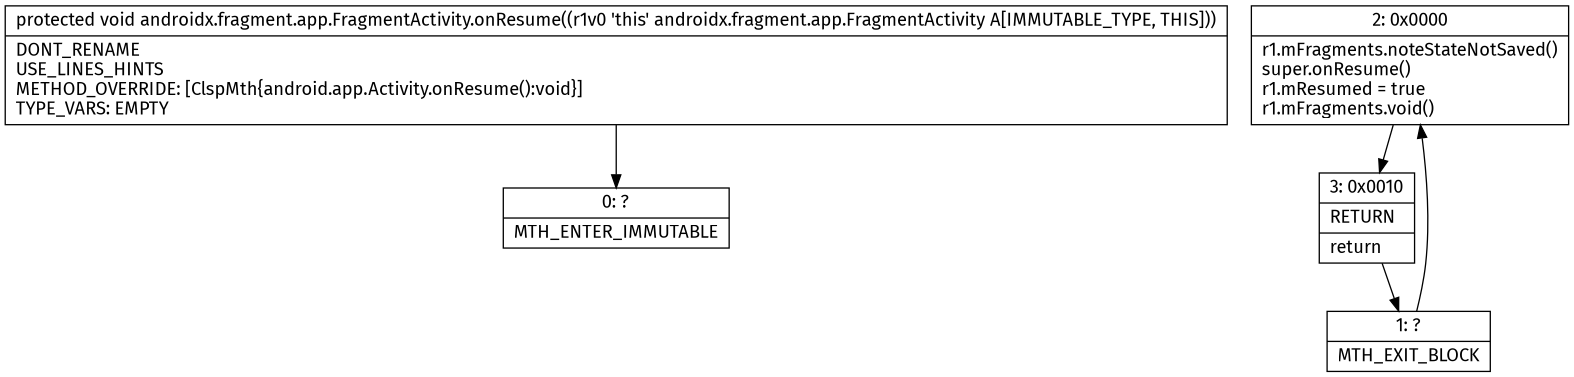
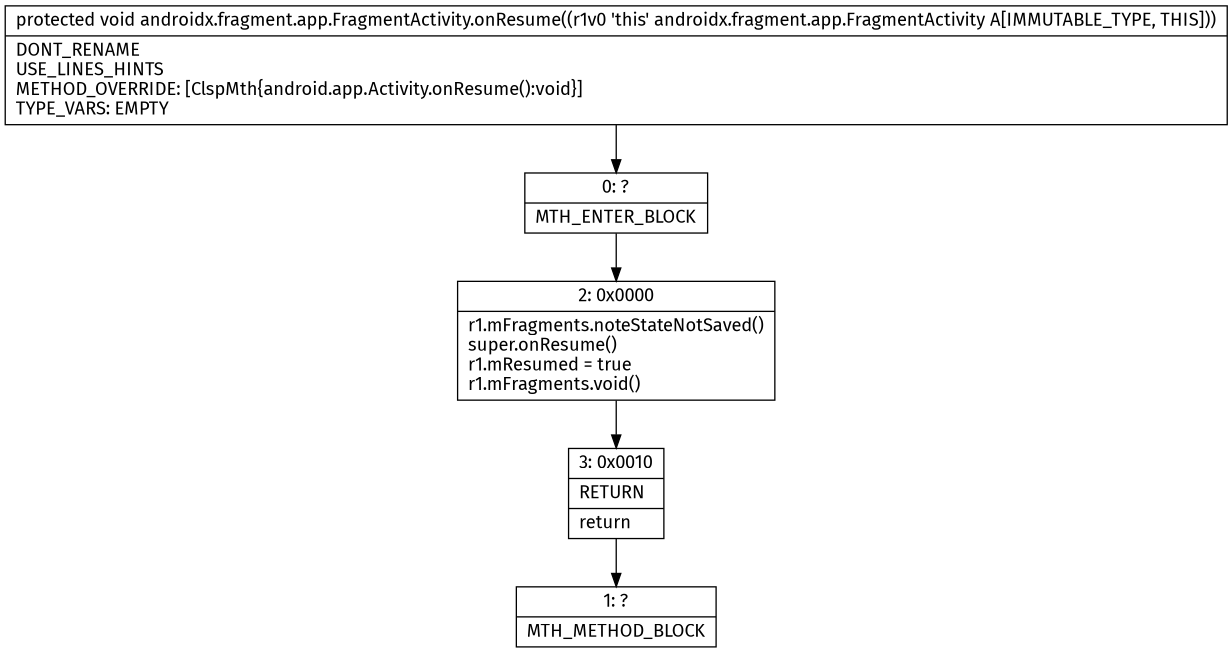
(1428, 225) -> (616, 251)
(616, 232) -> (616, 217)
(1409, 356) -> (616, 631)
